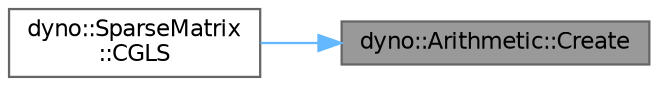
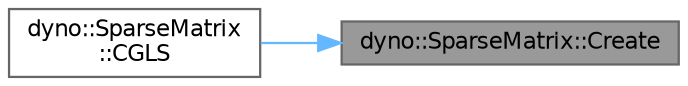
(495, 43) -> (510, 43)
